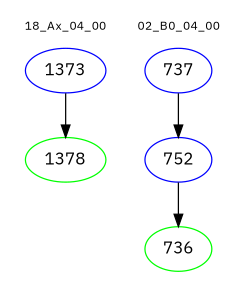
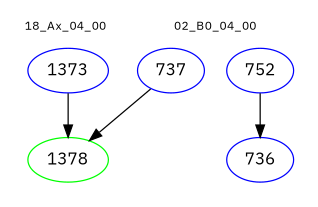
(178, 109) -> (135, 102)
(178, 249) -> (260, 160)
